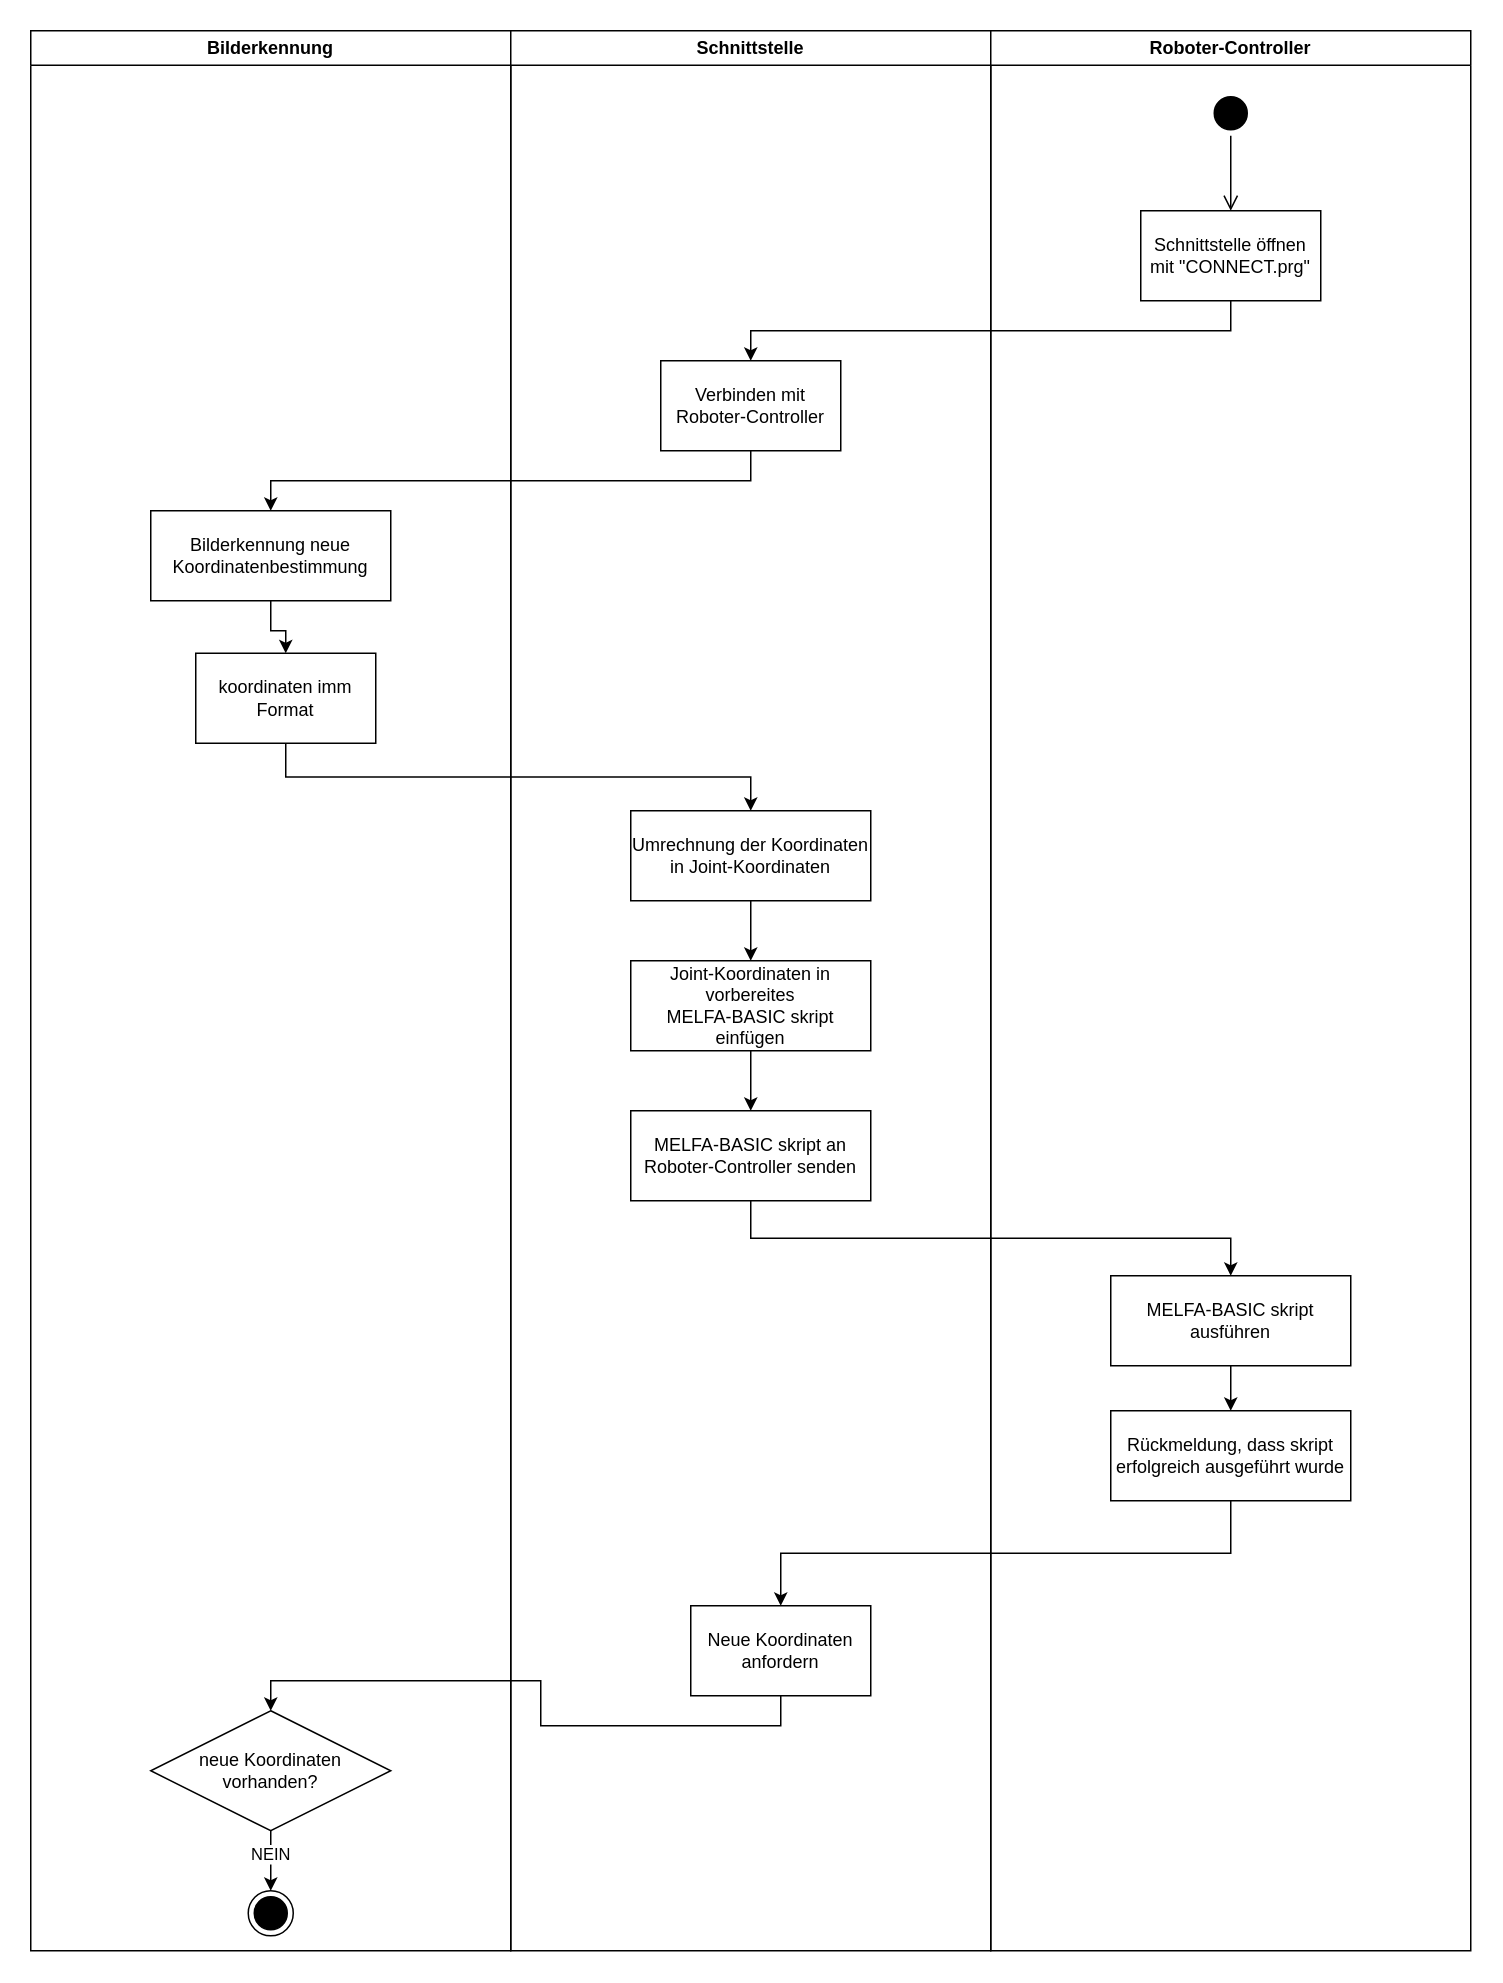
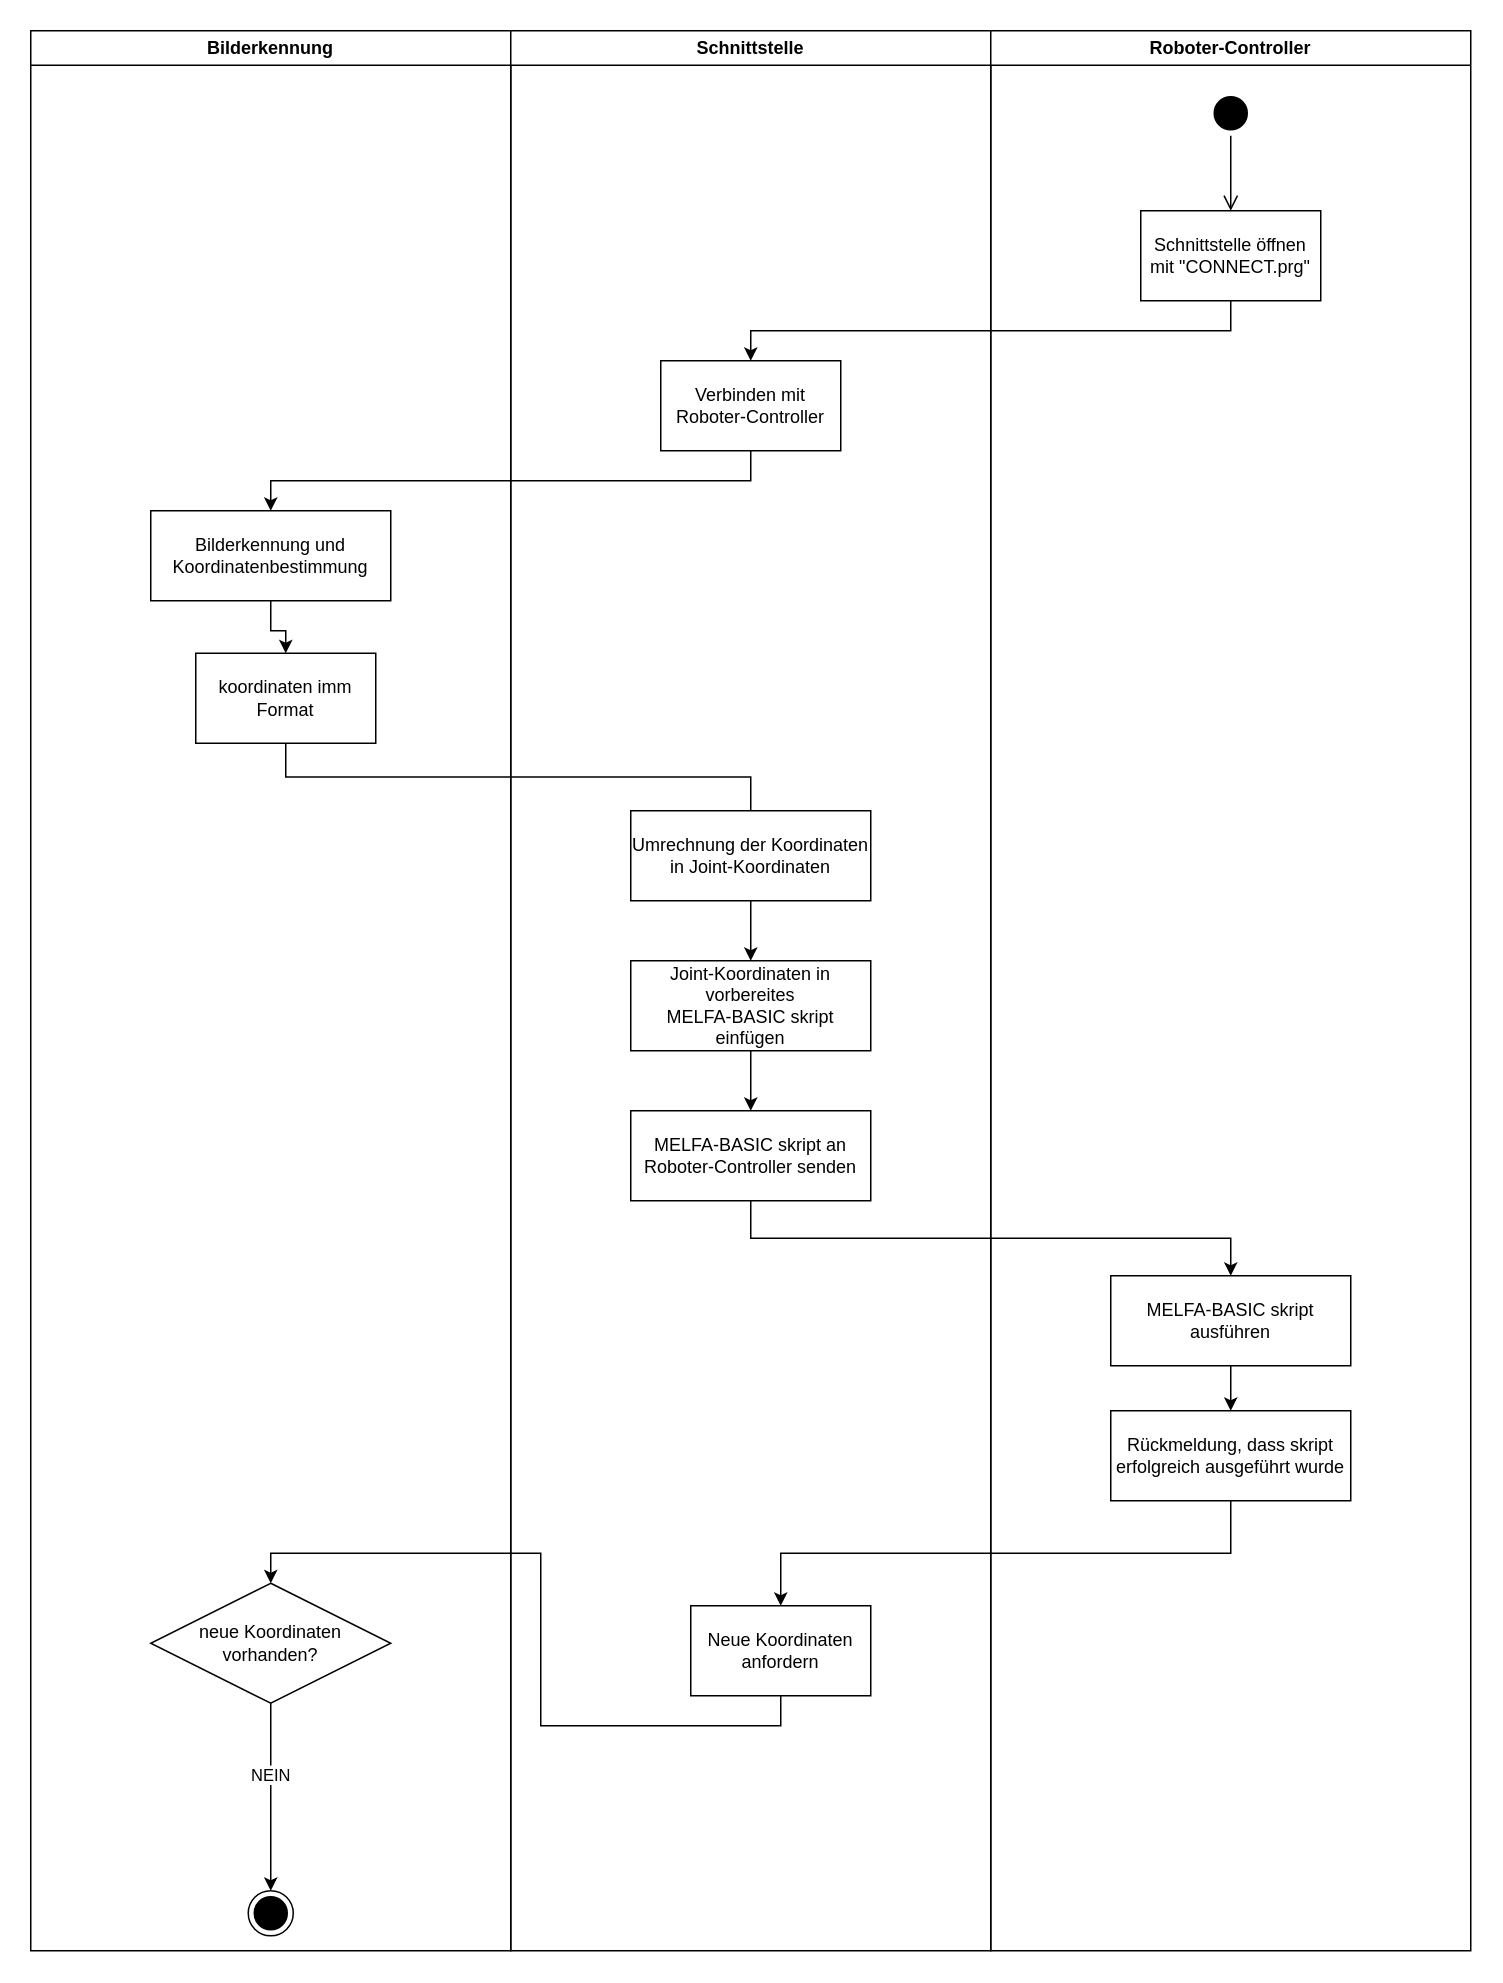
(271, 556) -> (271, 556)
(751, 799) -> (751, 803)
(271, 1771) -> (271, 1643)
